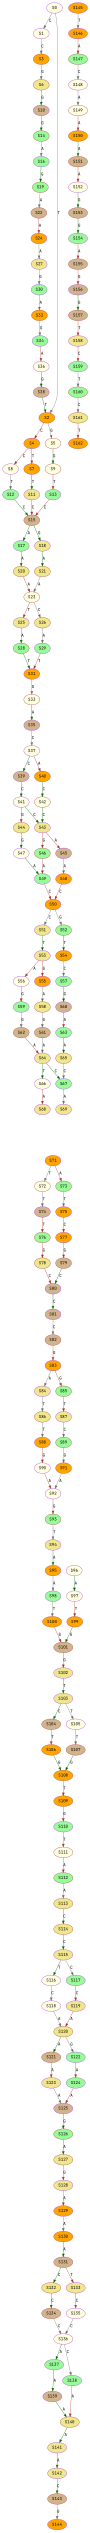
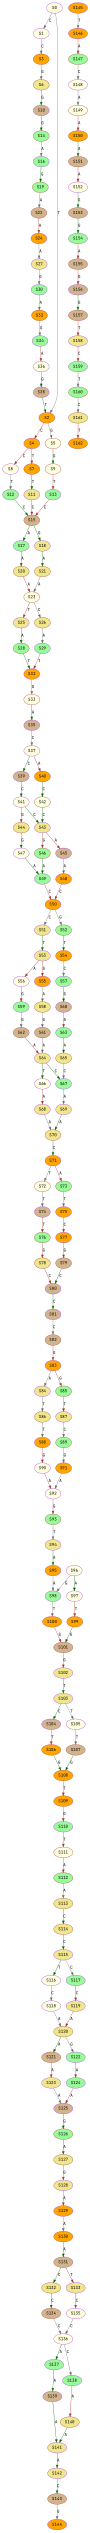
(42, 865) -> (42, 865)
none -> (53, 1135)
none -> (65, 1582)
(51, 1724) -> (51, 1724)
(60, 2408) -> (54, 2421)
